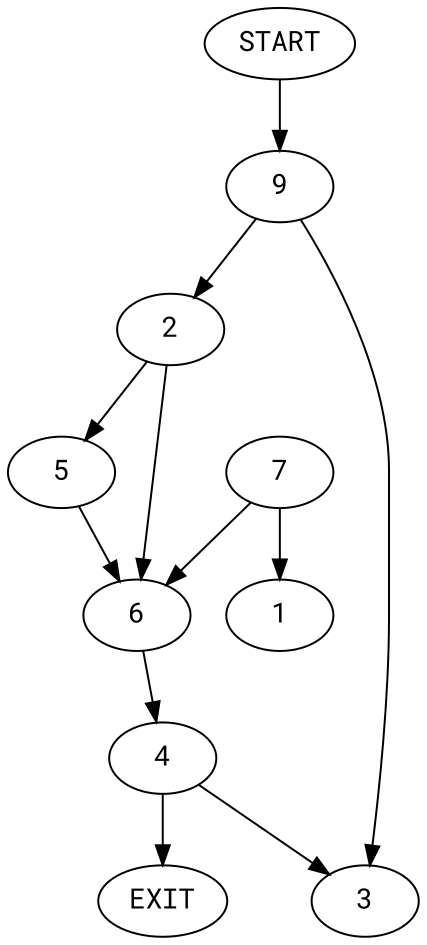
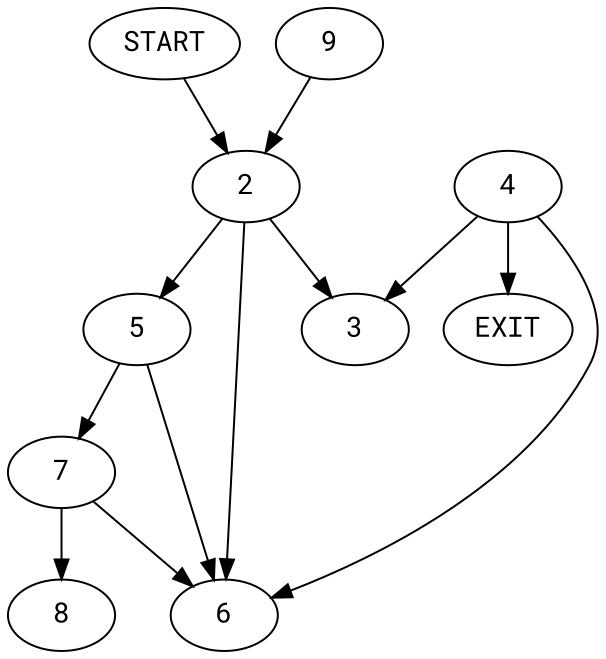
(280, 105) -> (201, 107)
none -> (104, 392)
(389, 524) -> (295, 250)
(280, 615) -> (62, 615)
(148, 676) -> (524, 450)
